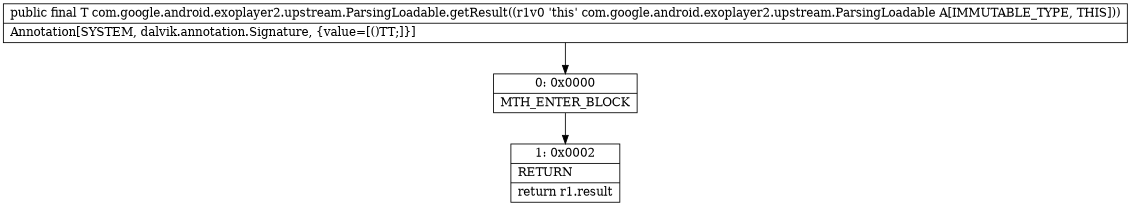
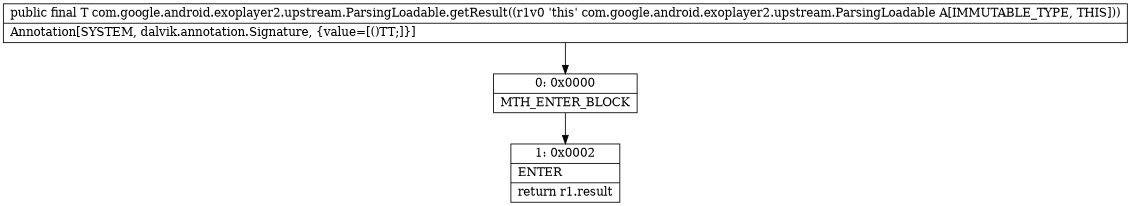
(545, 173) -> (540, 173)
